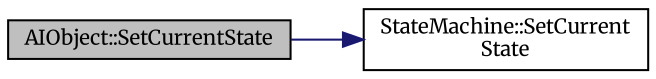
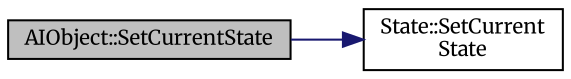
(506, 40) -> (463, 40)
